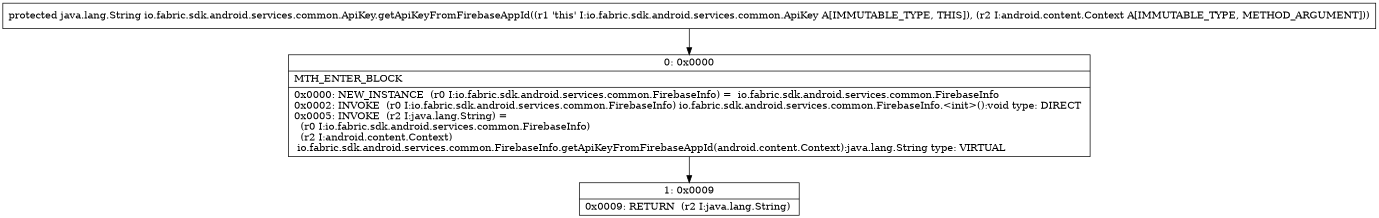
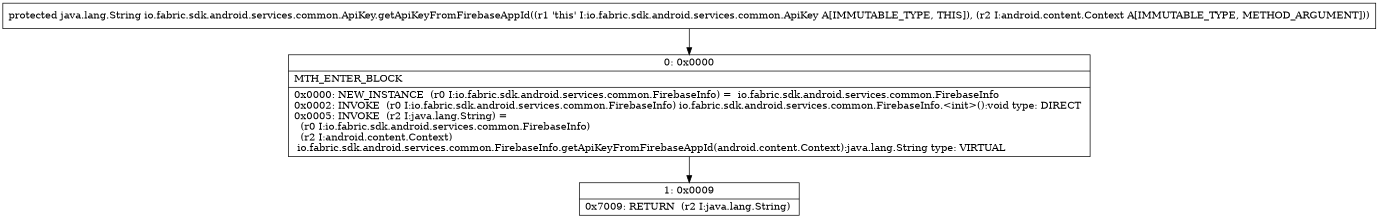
(689, 207) -> (689, 207)
